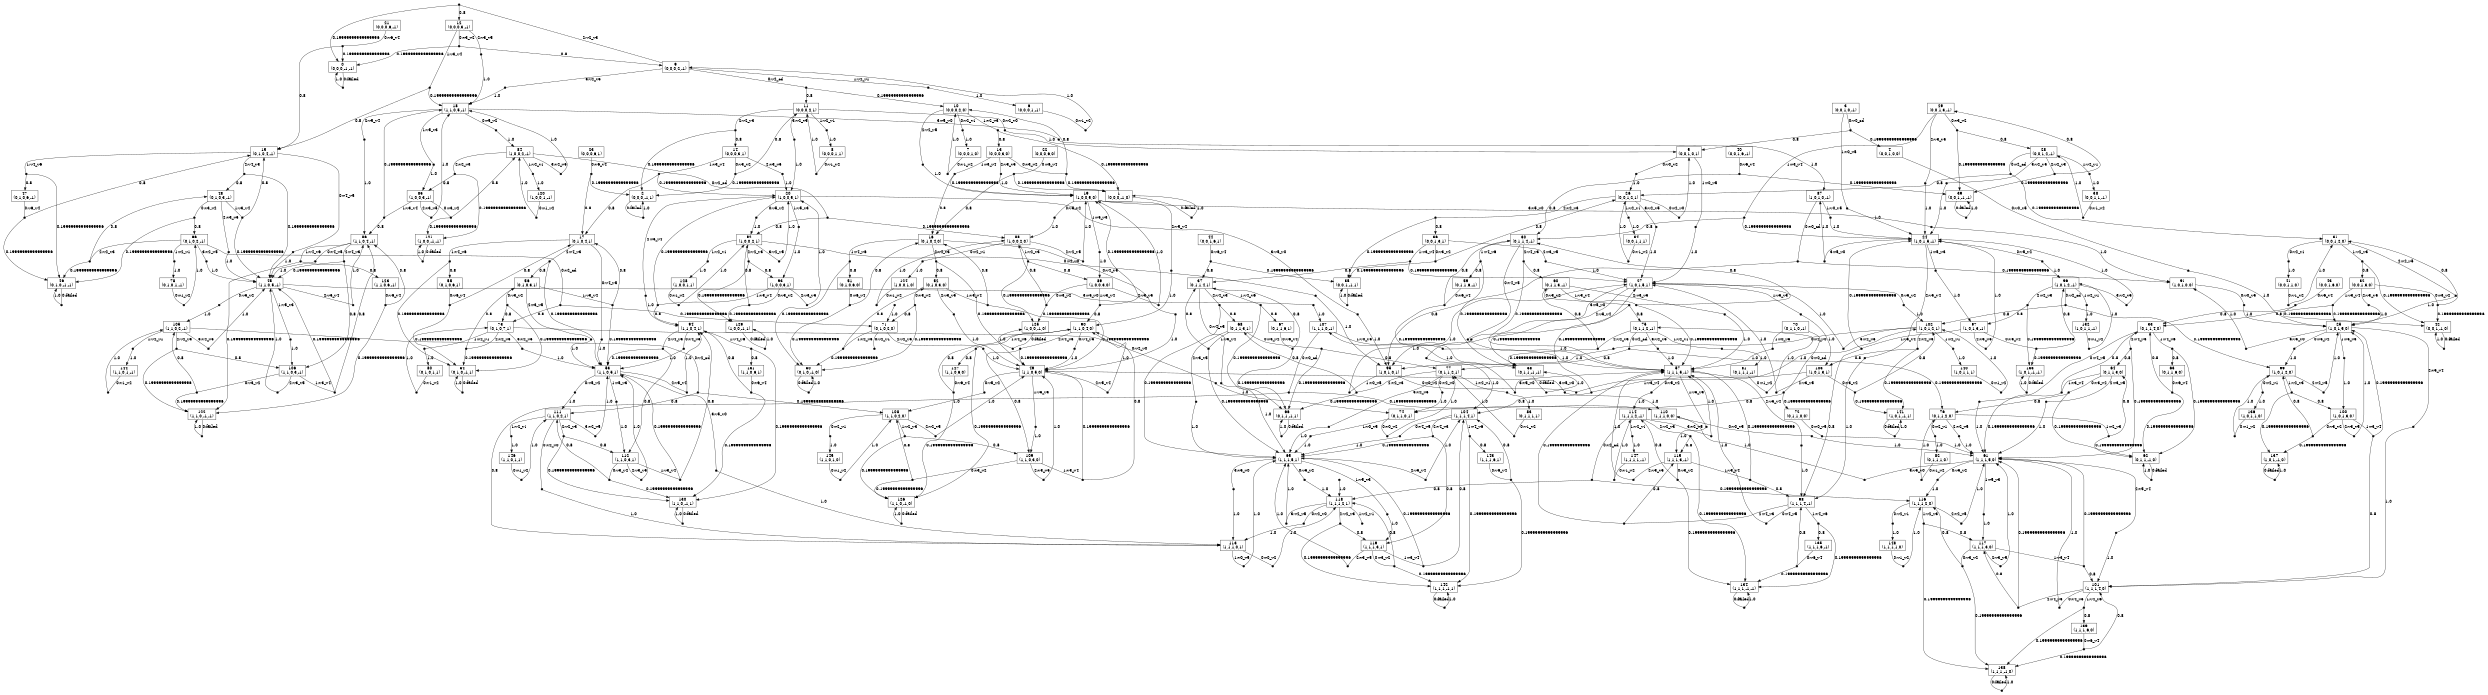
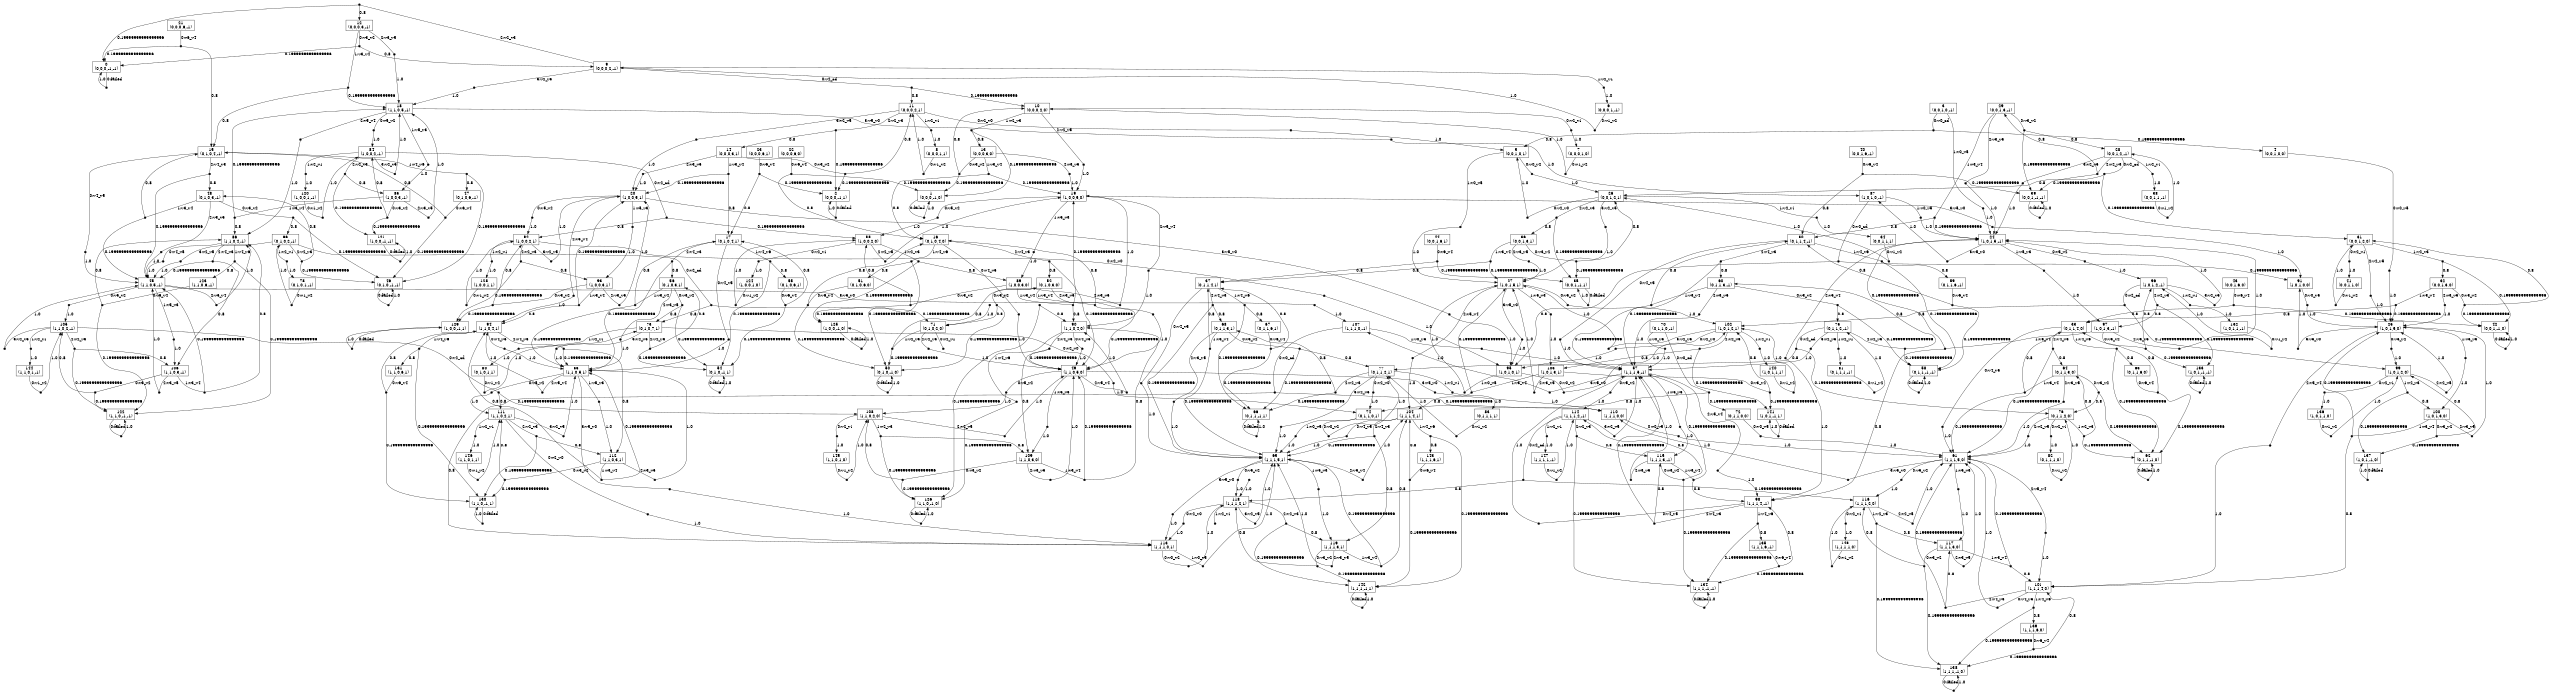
(955, 371) -> none
